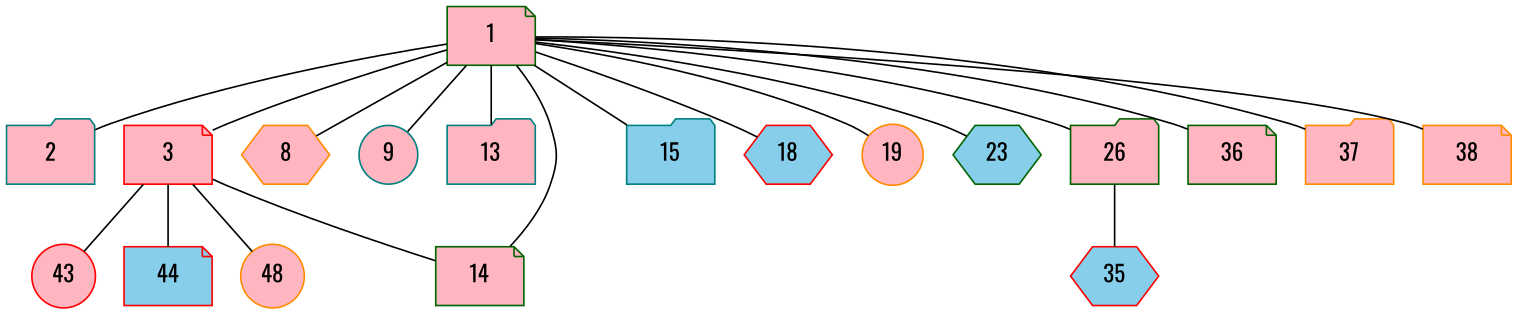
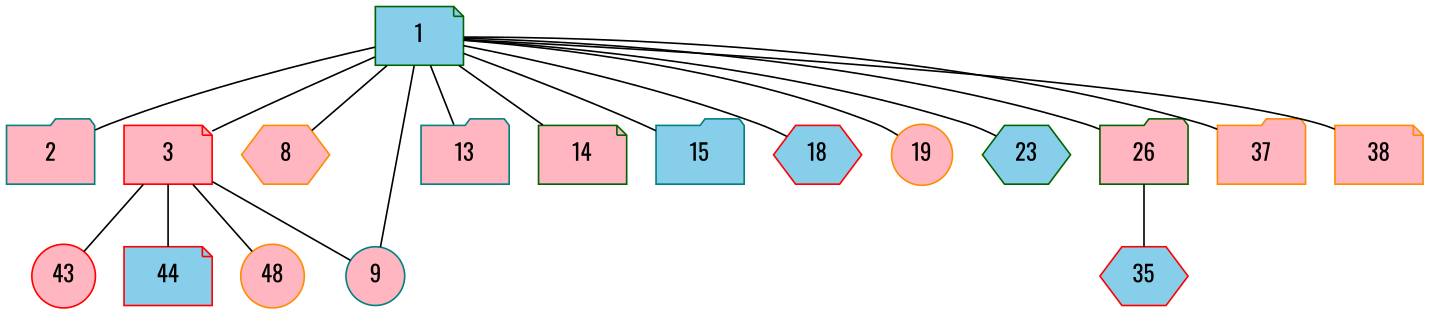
(491, 36) -> (419, 36)
(1232, 155) -> none
(323, 223) -> (281, 221)
